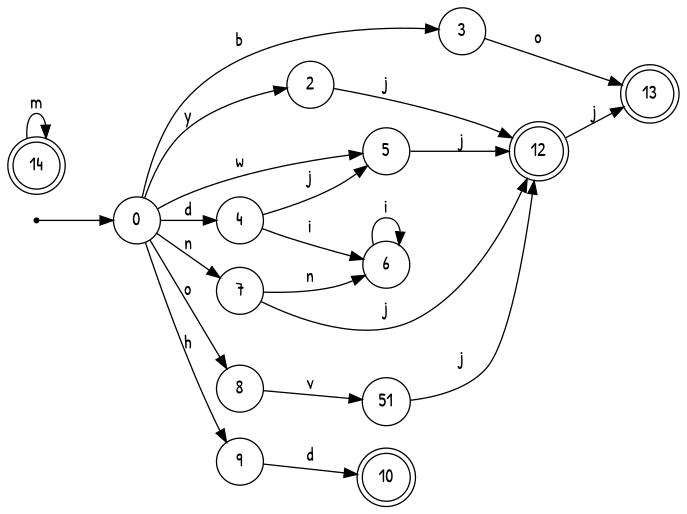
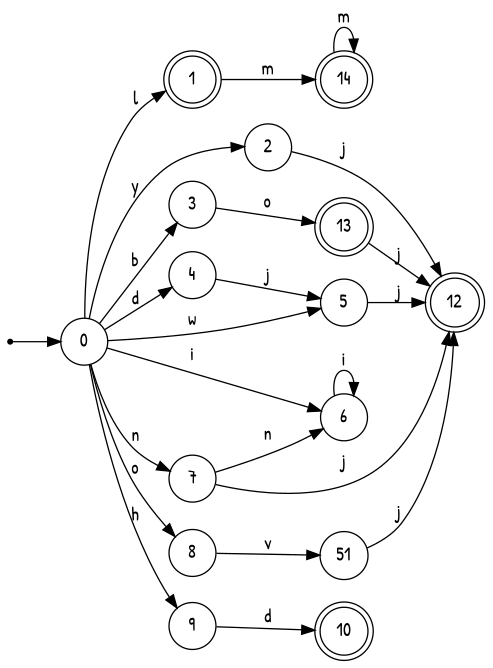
none -> (192, 80)
(589, 125) -> (394, 261)
(306, 243) -> (208, 378)
